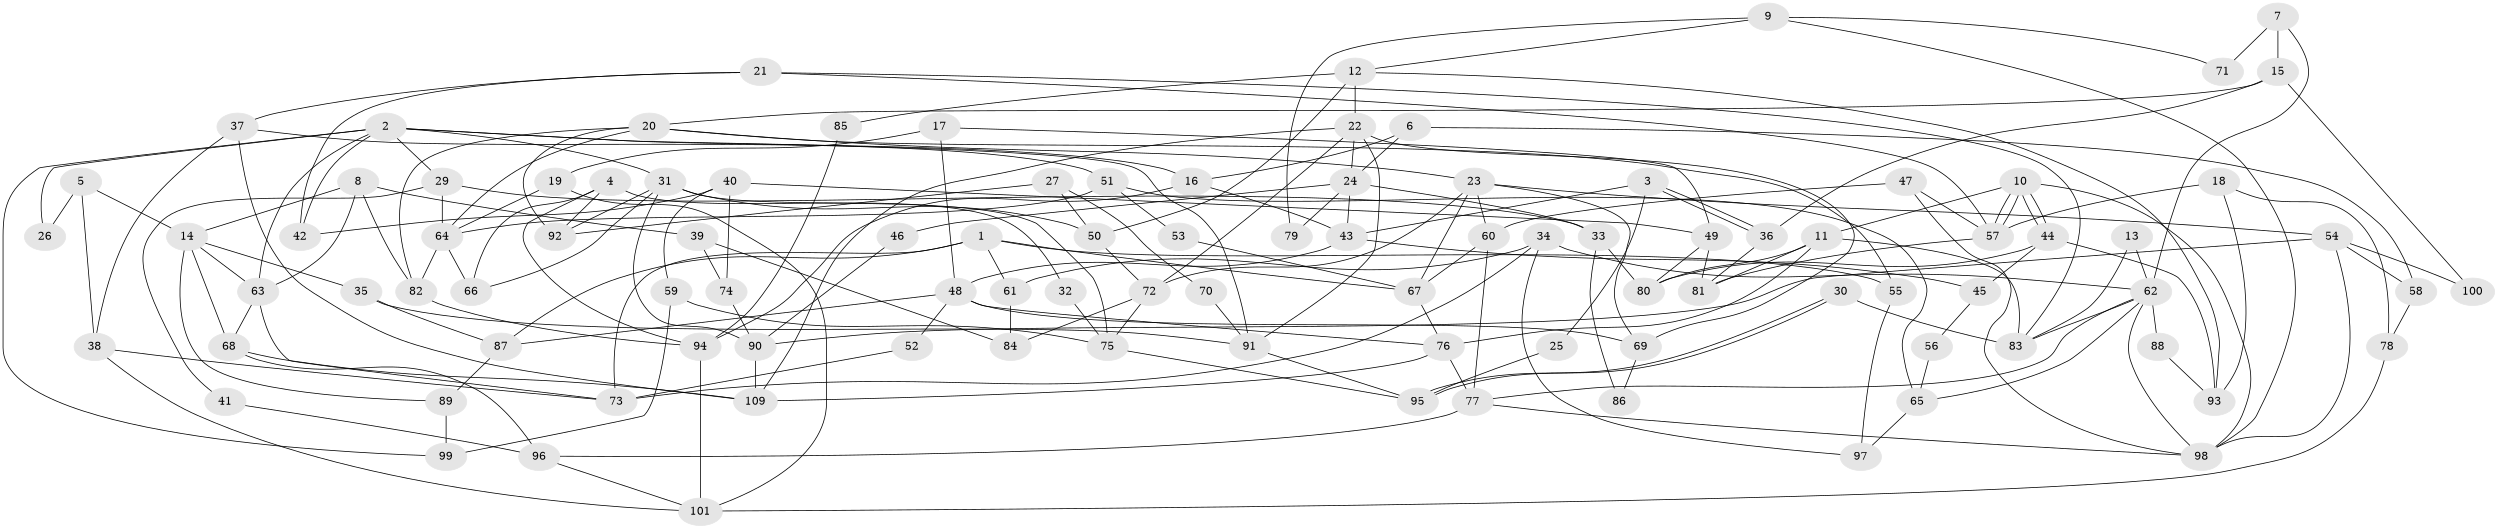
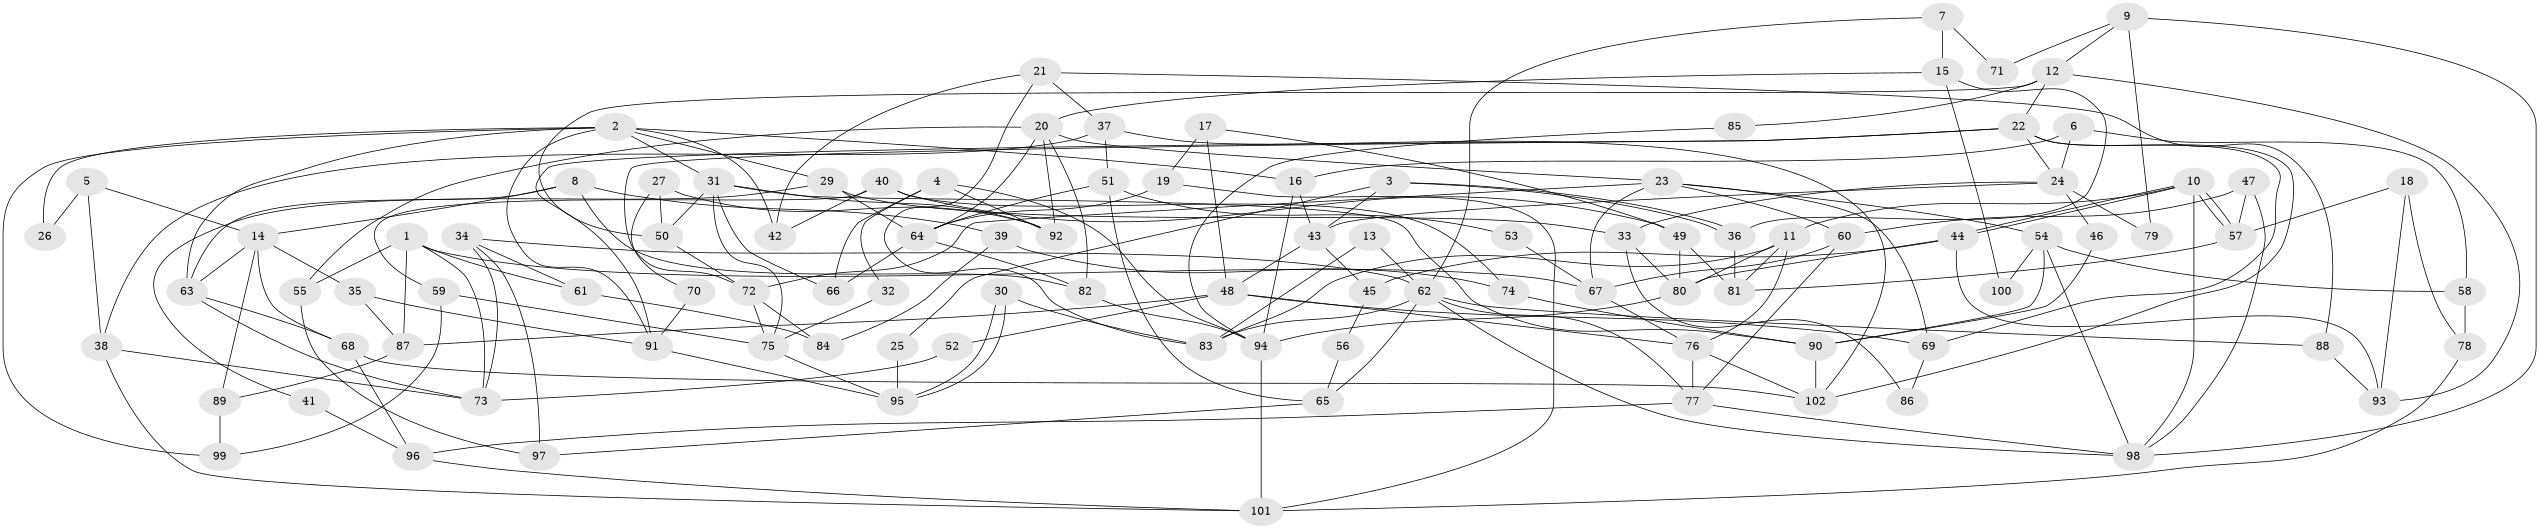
(1398, 104) -> (1668, 87)
none -> (1422, 321)
(755, 402) -> (1816, 402)
